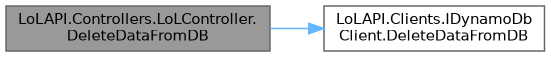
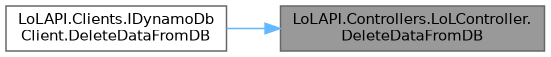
(289, 28) -> (246, 28)
